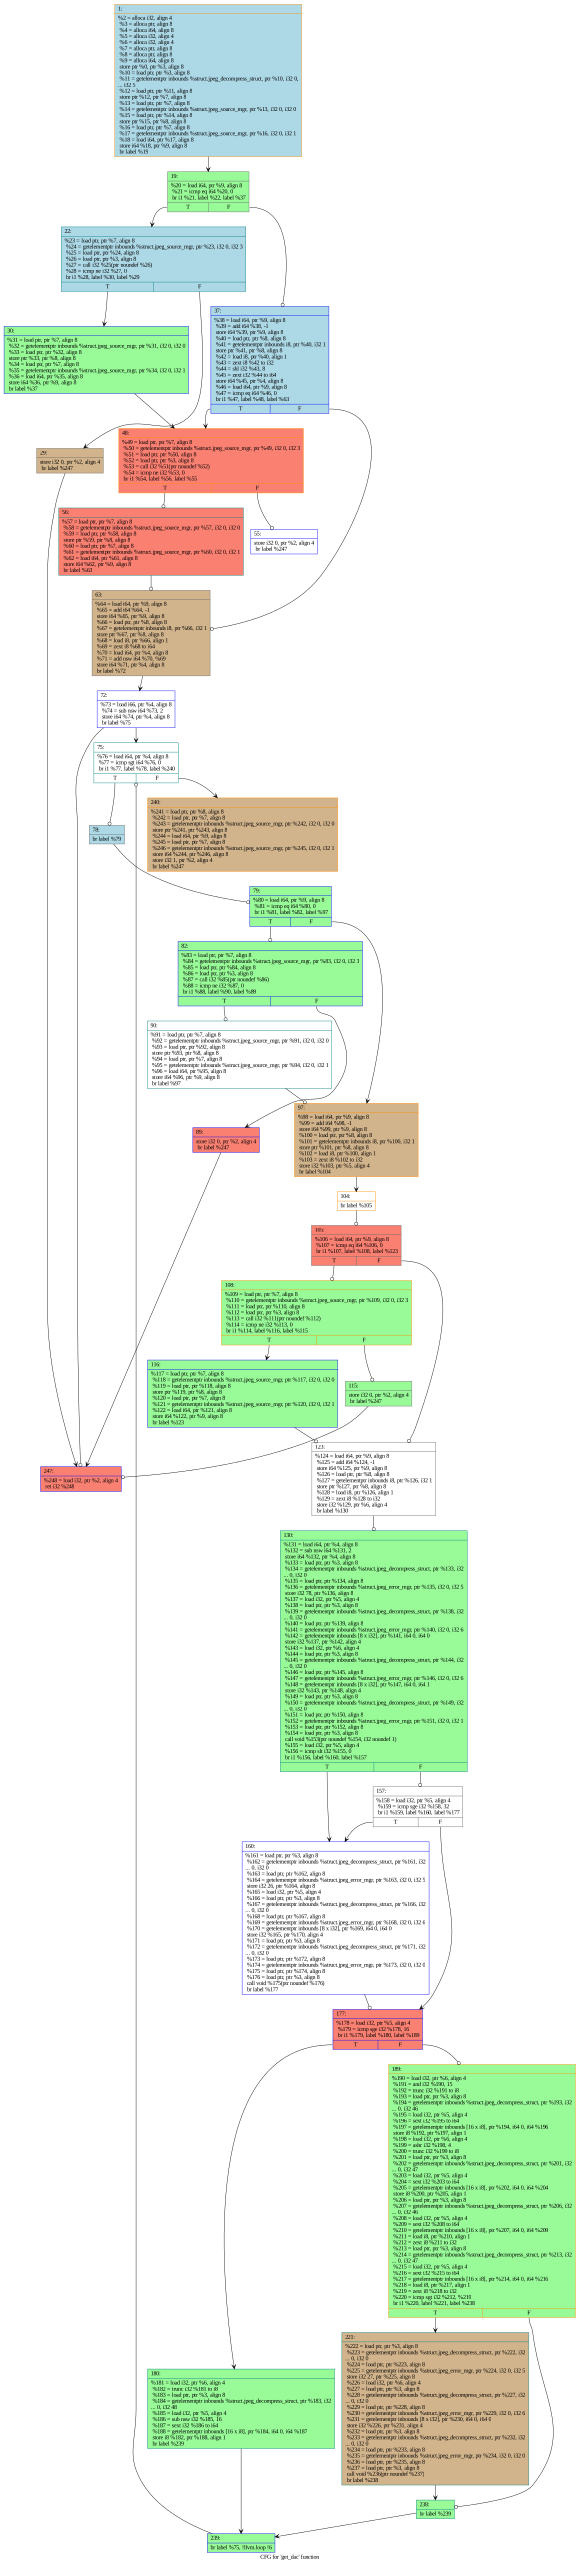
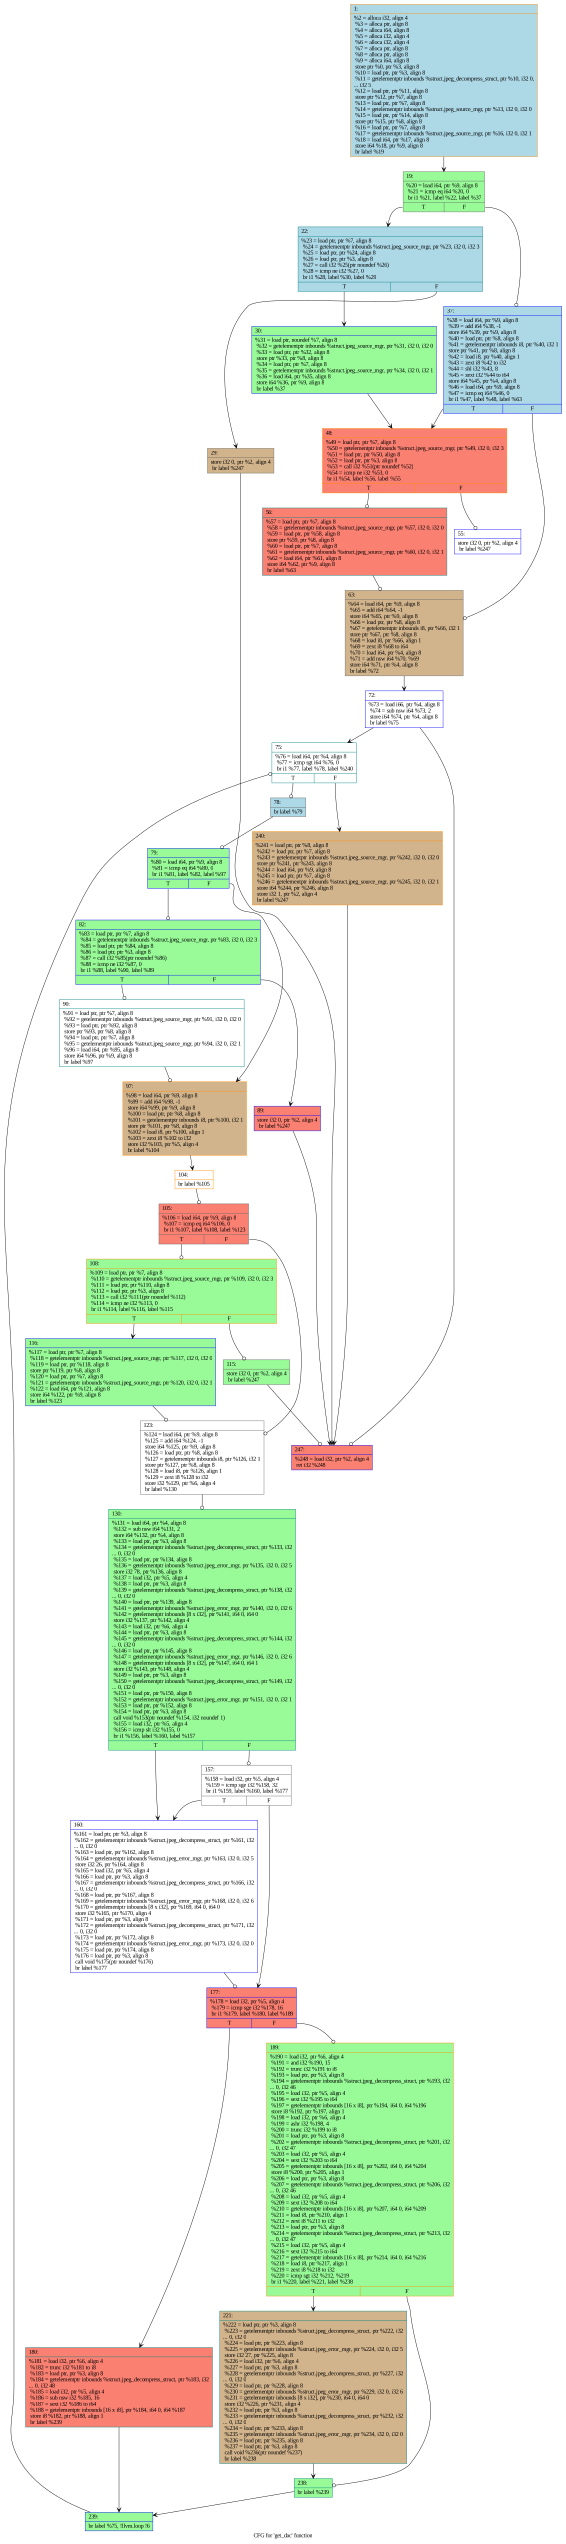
(42, 340) -> (296, 340)
none -> (347, 1173)
(241, 2409) -> (119, 2387)
